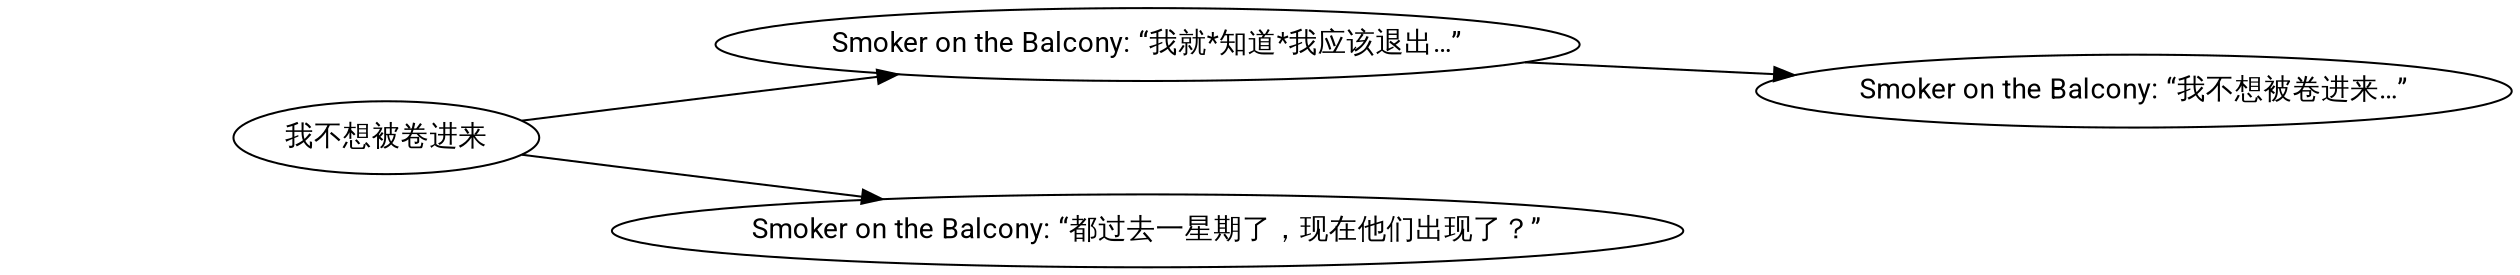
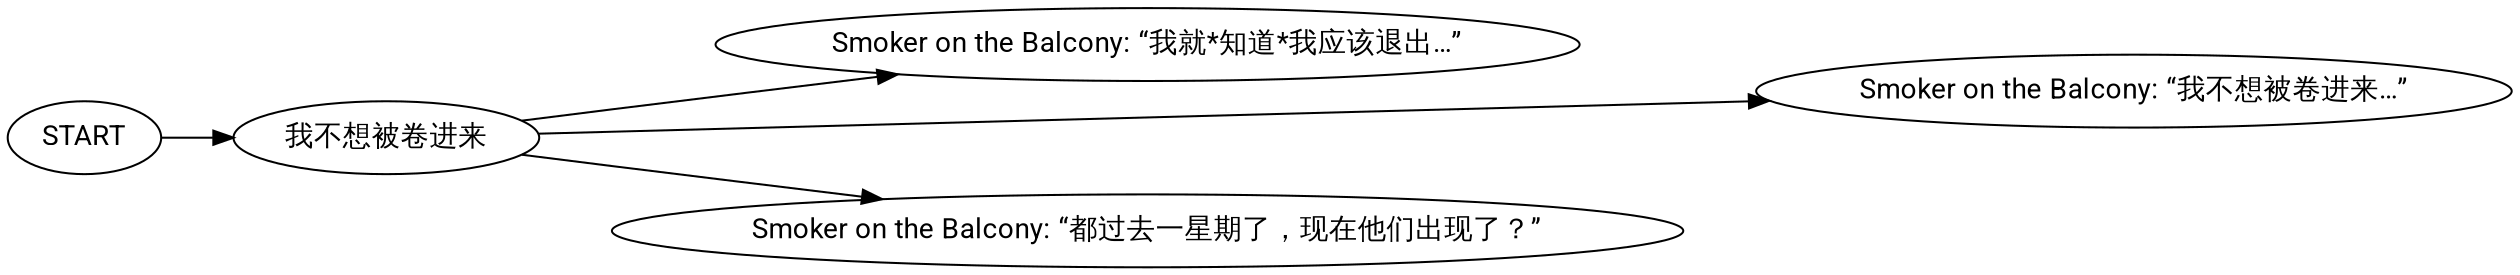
(1650, 68) -> (1143, 118)
none -> (84, 138)
